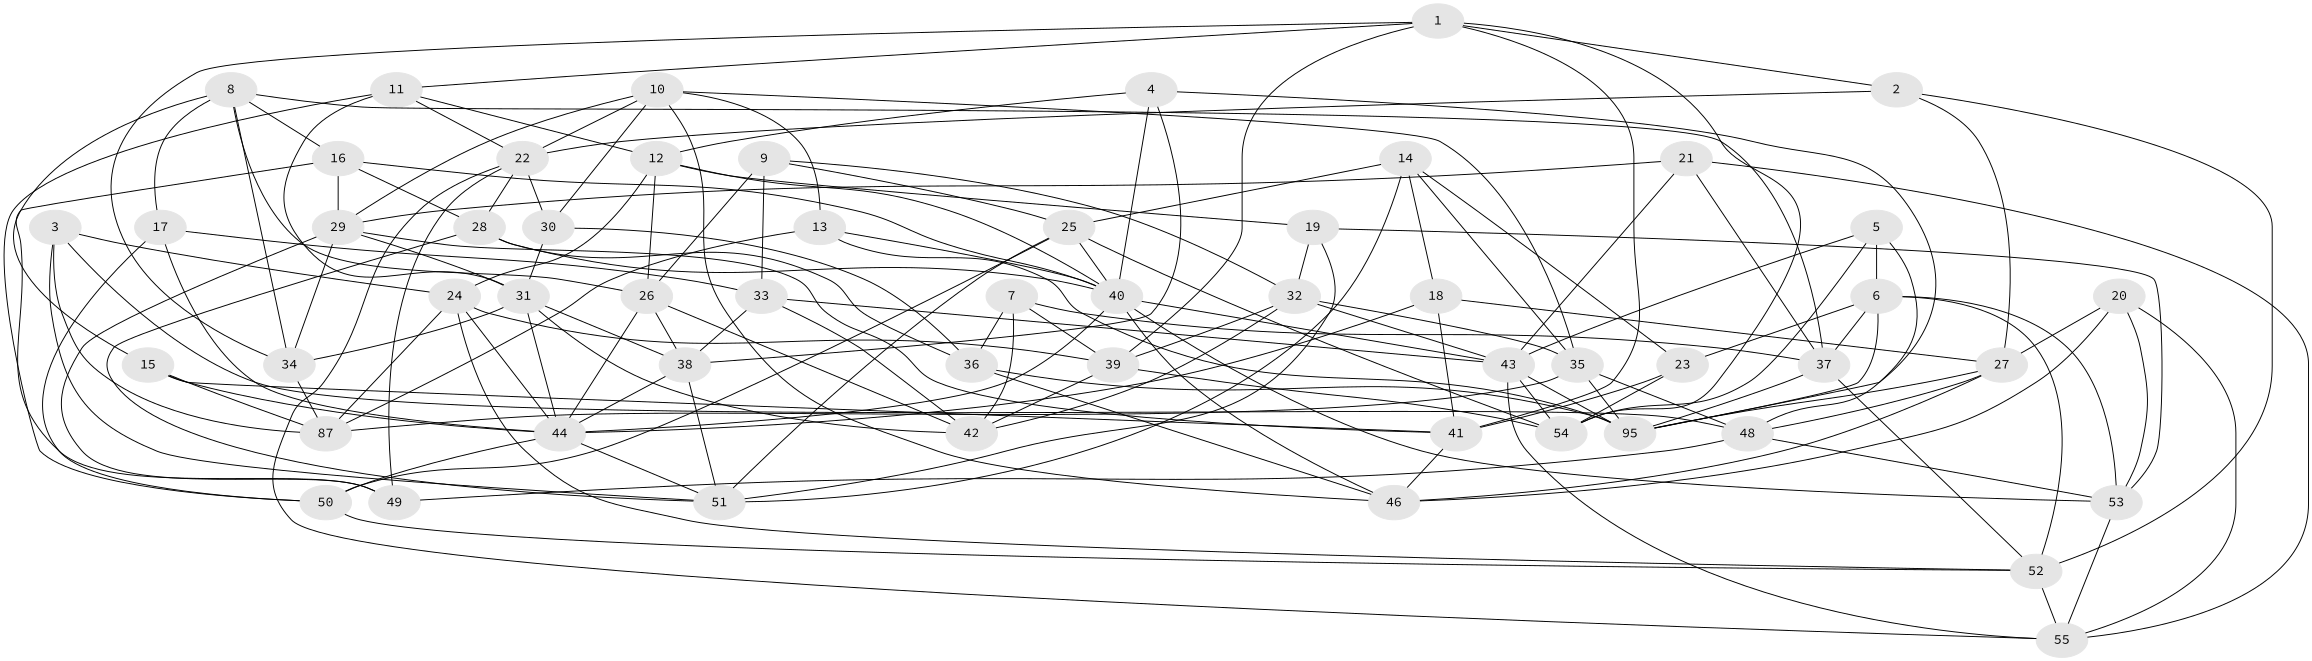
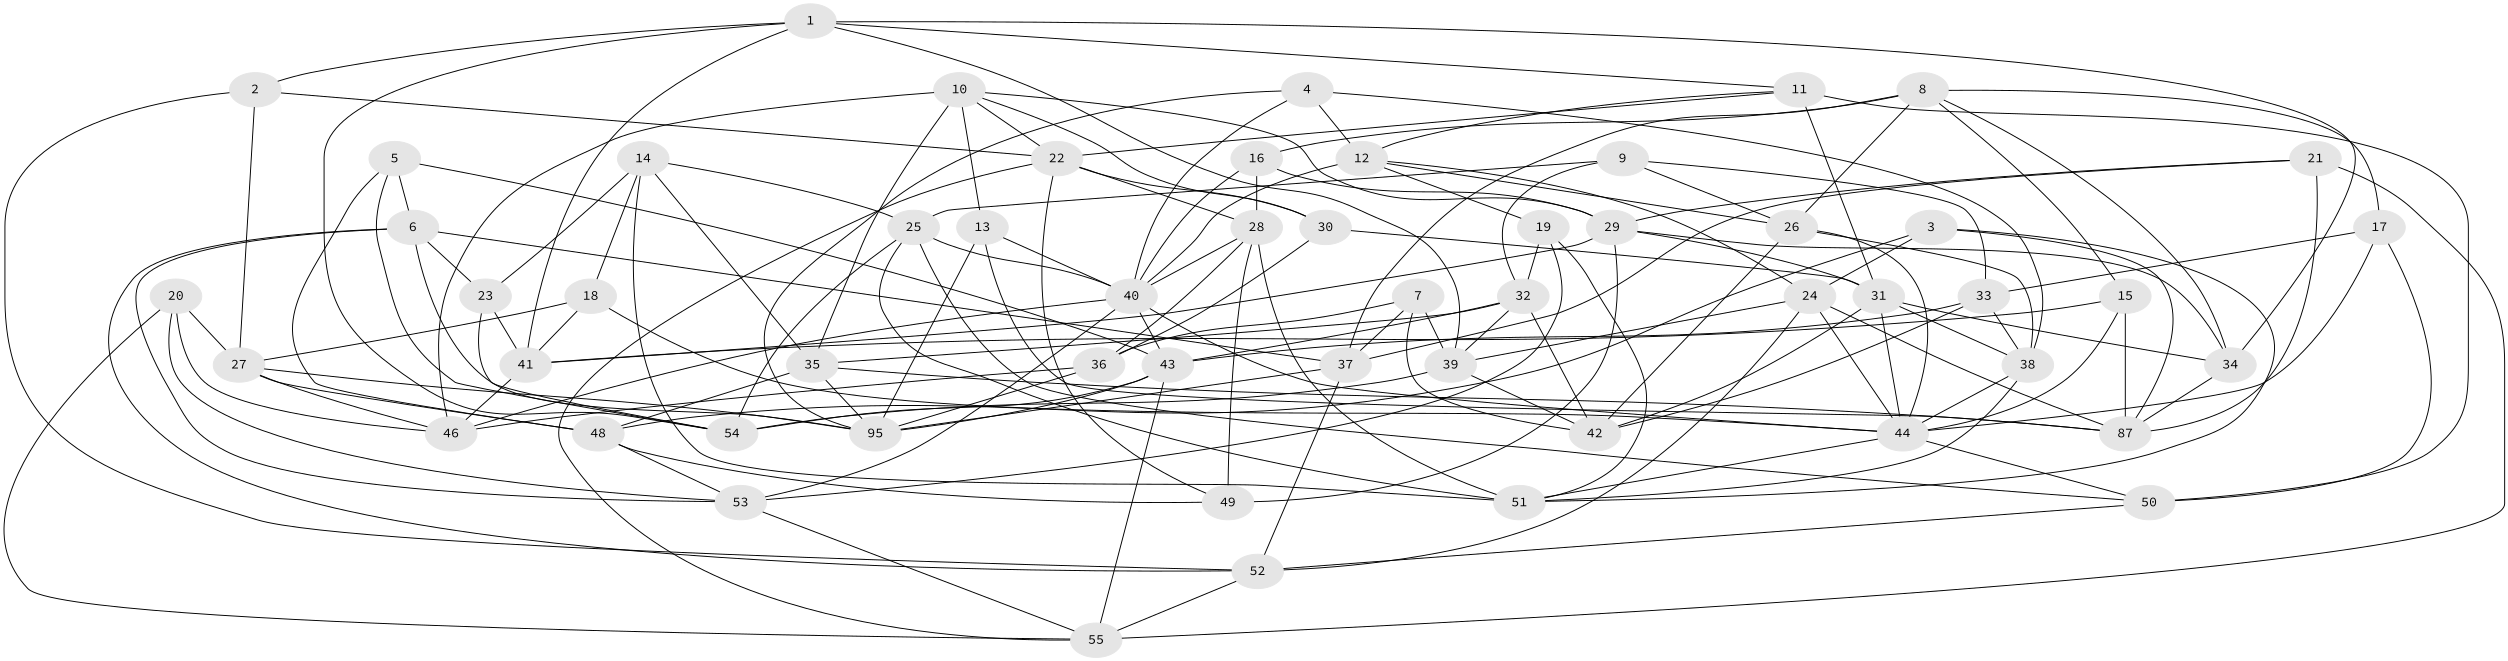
(1598, 262) -> (2289, 344)
(19, 327) -> (1233, 364)
